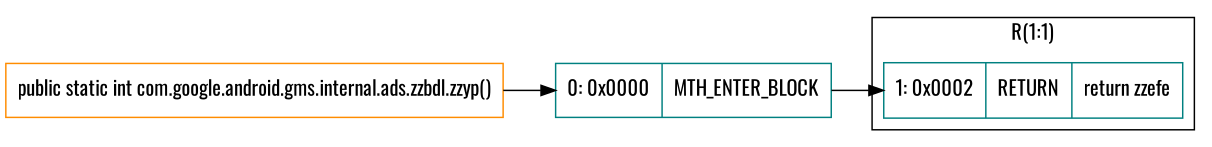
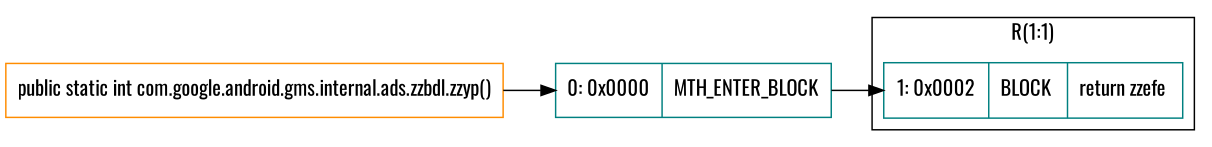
(1029, 90) -> (1026, 90)
